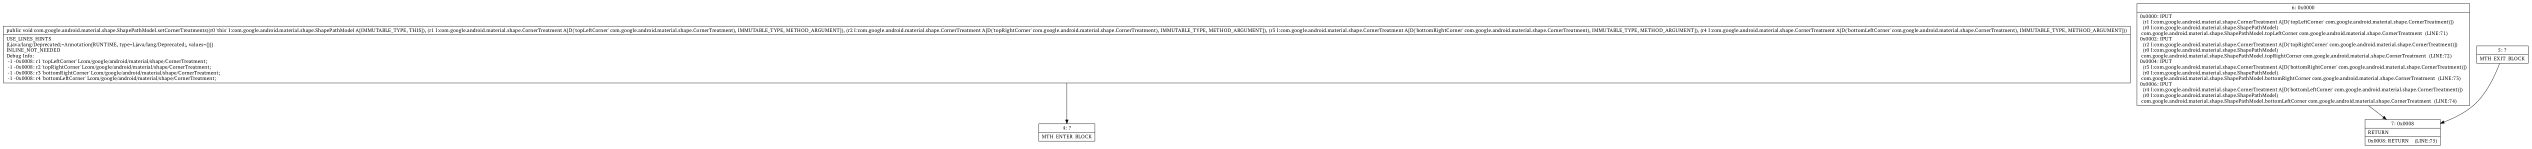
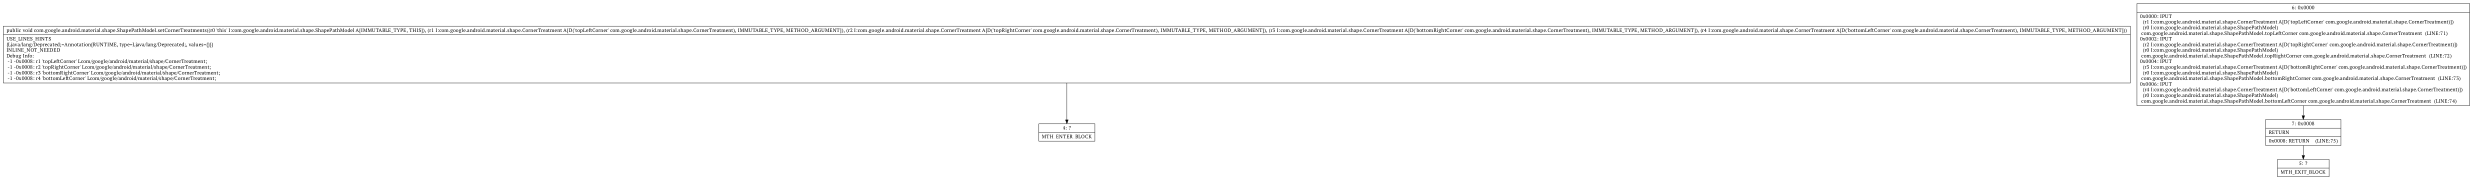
(2479, 100) -> (2303, 151)
